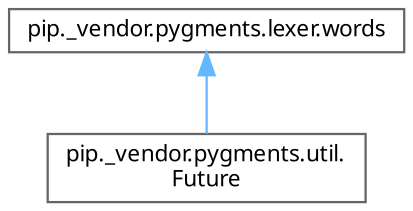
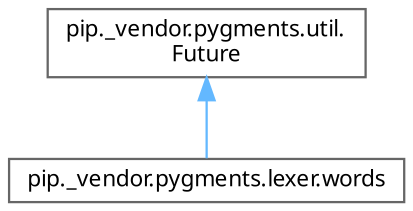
(207, 105) -> (207, 129)
